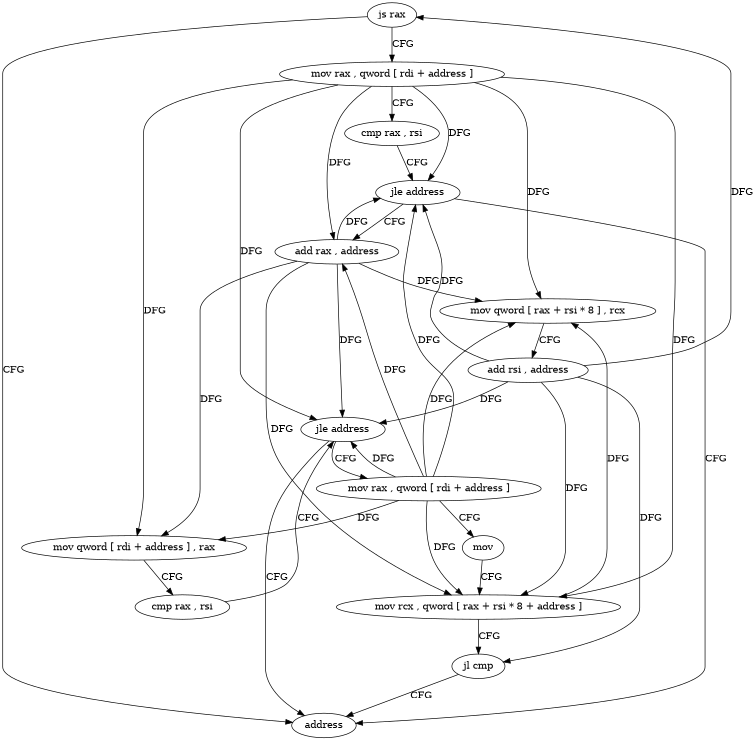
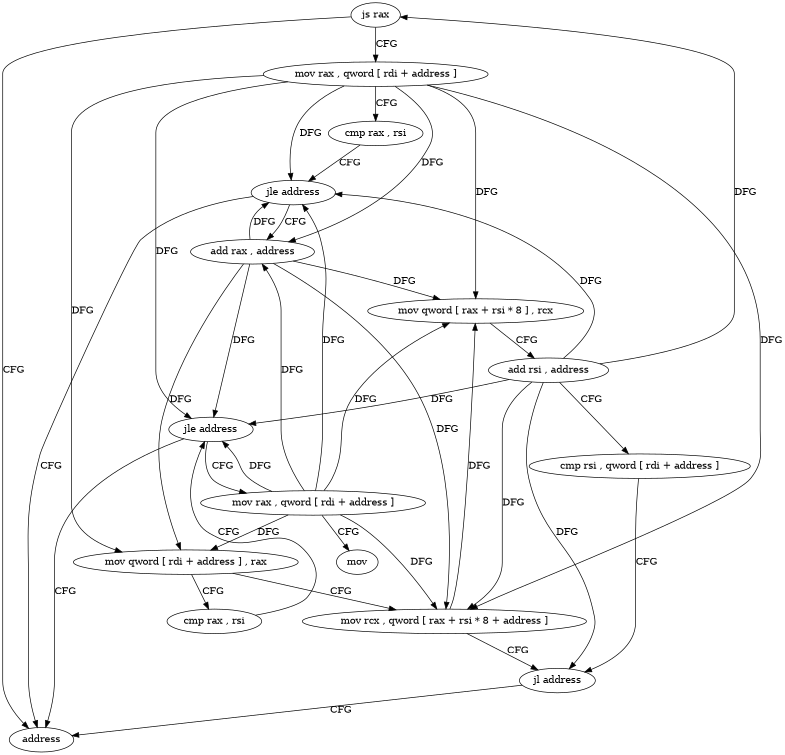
none -> (640, 466)
(481, 574) -> (307, 590)
(478, 666) -> (557, 681)
